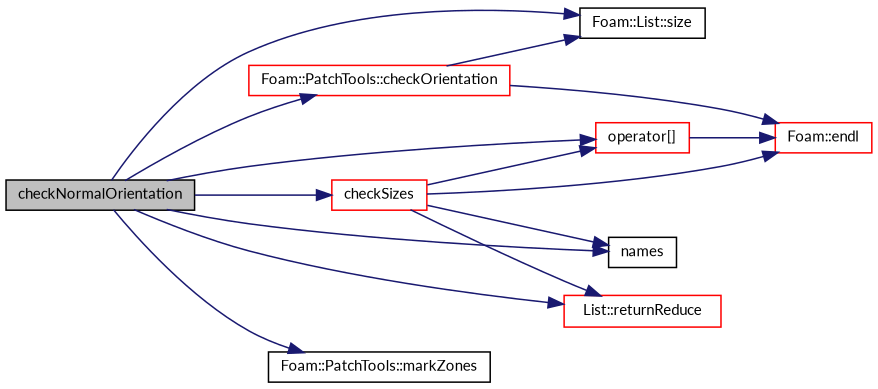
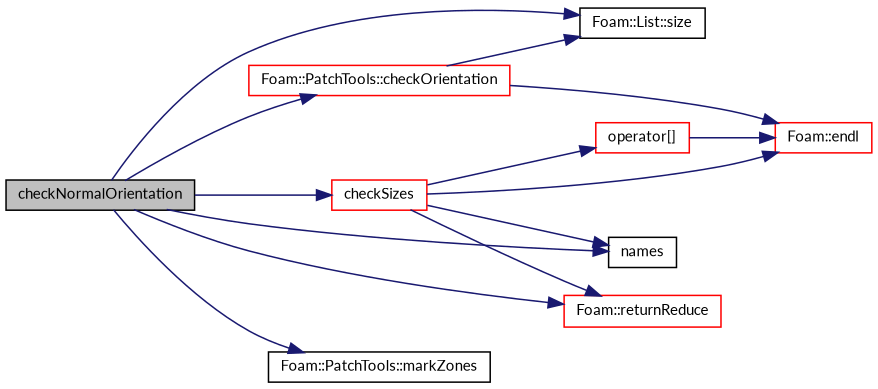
(373, 153) -> none
(643, 311) -> (643, 311)
